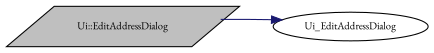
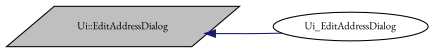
(246, 19) -> (249, 34)
